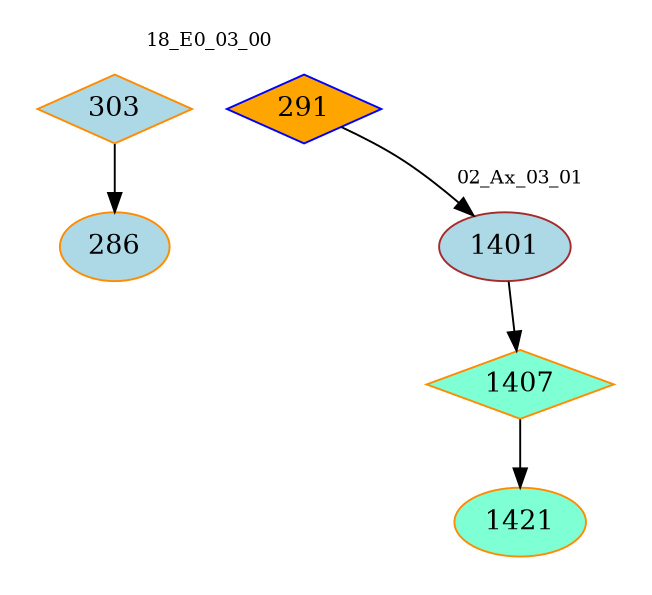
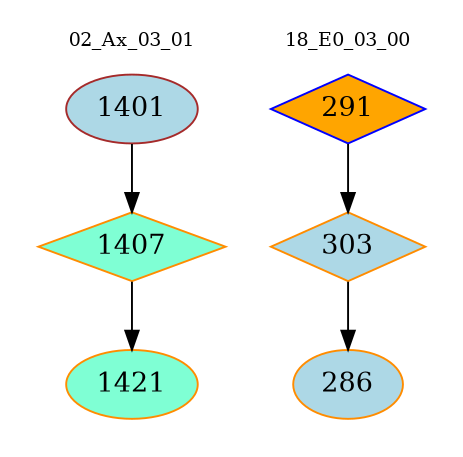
(382, 148) -> (348, 168)
